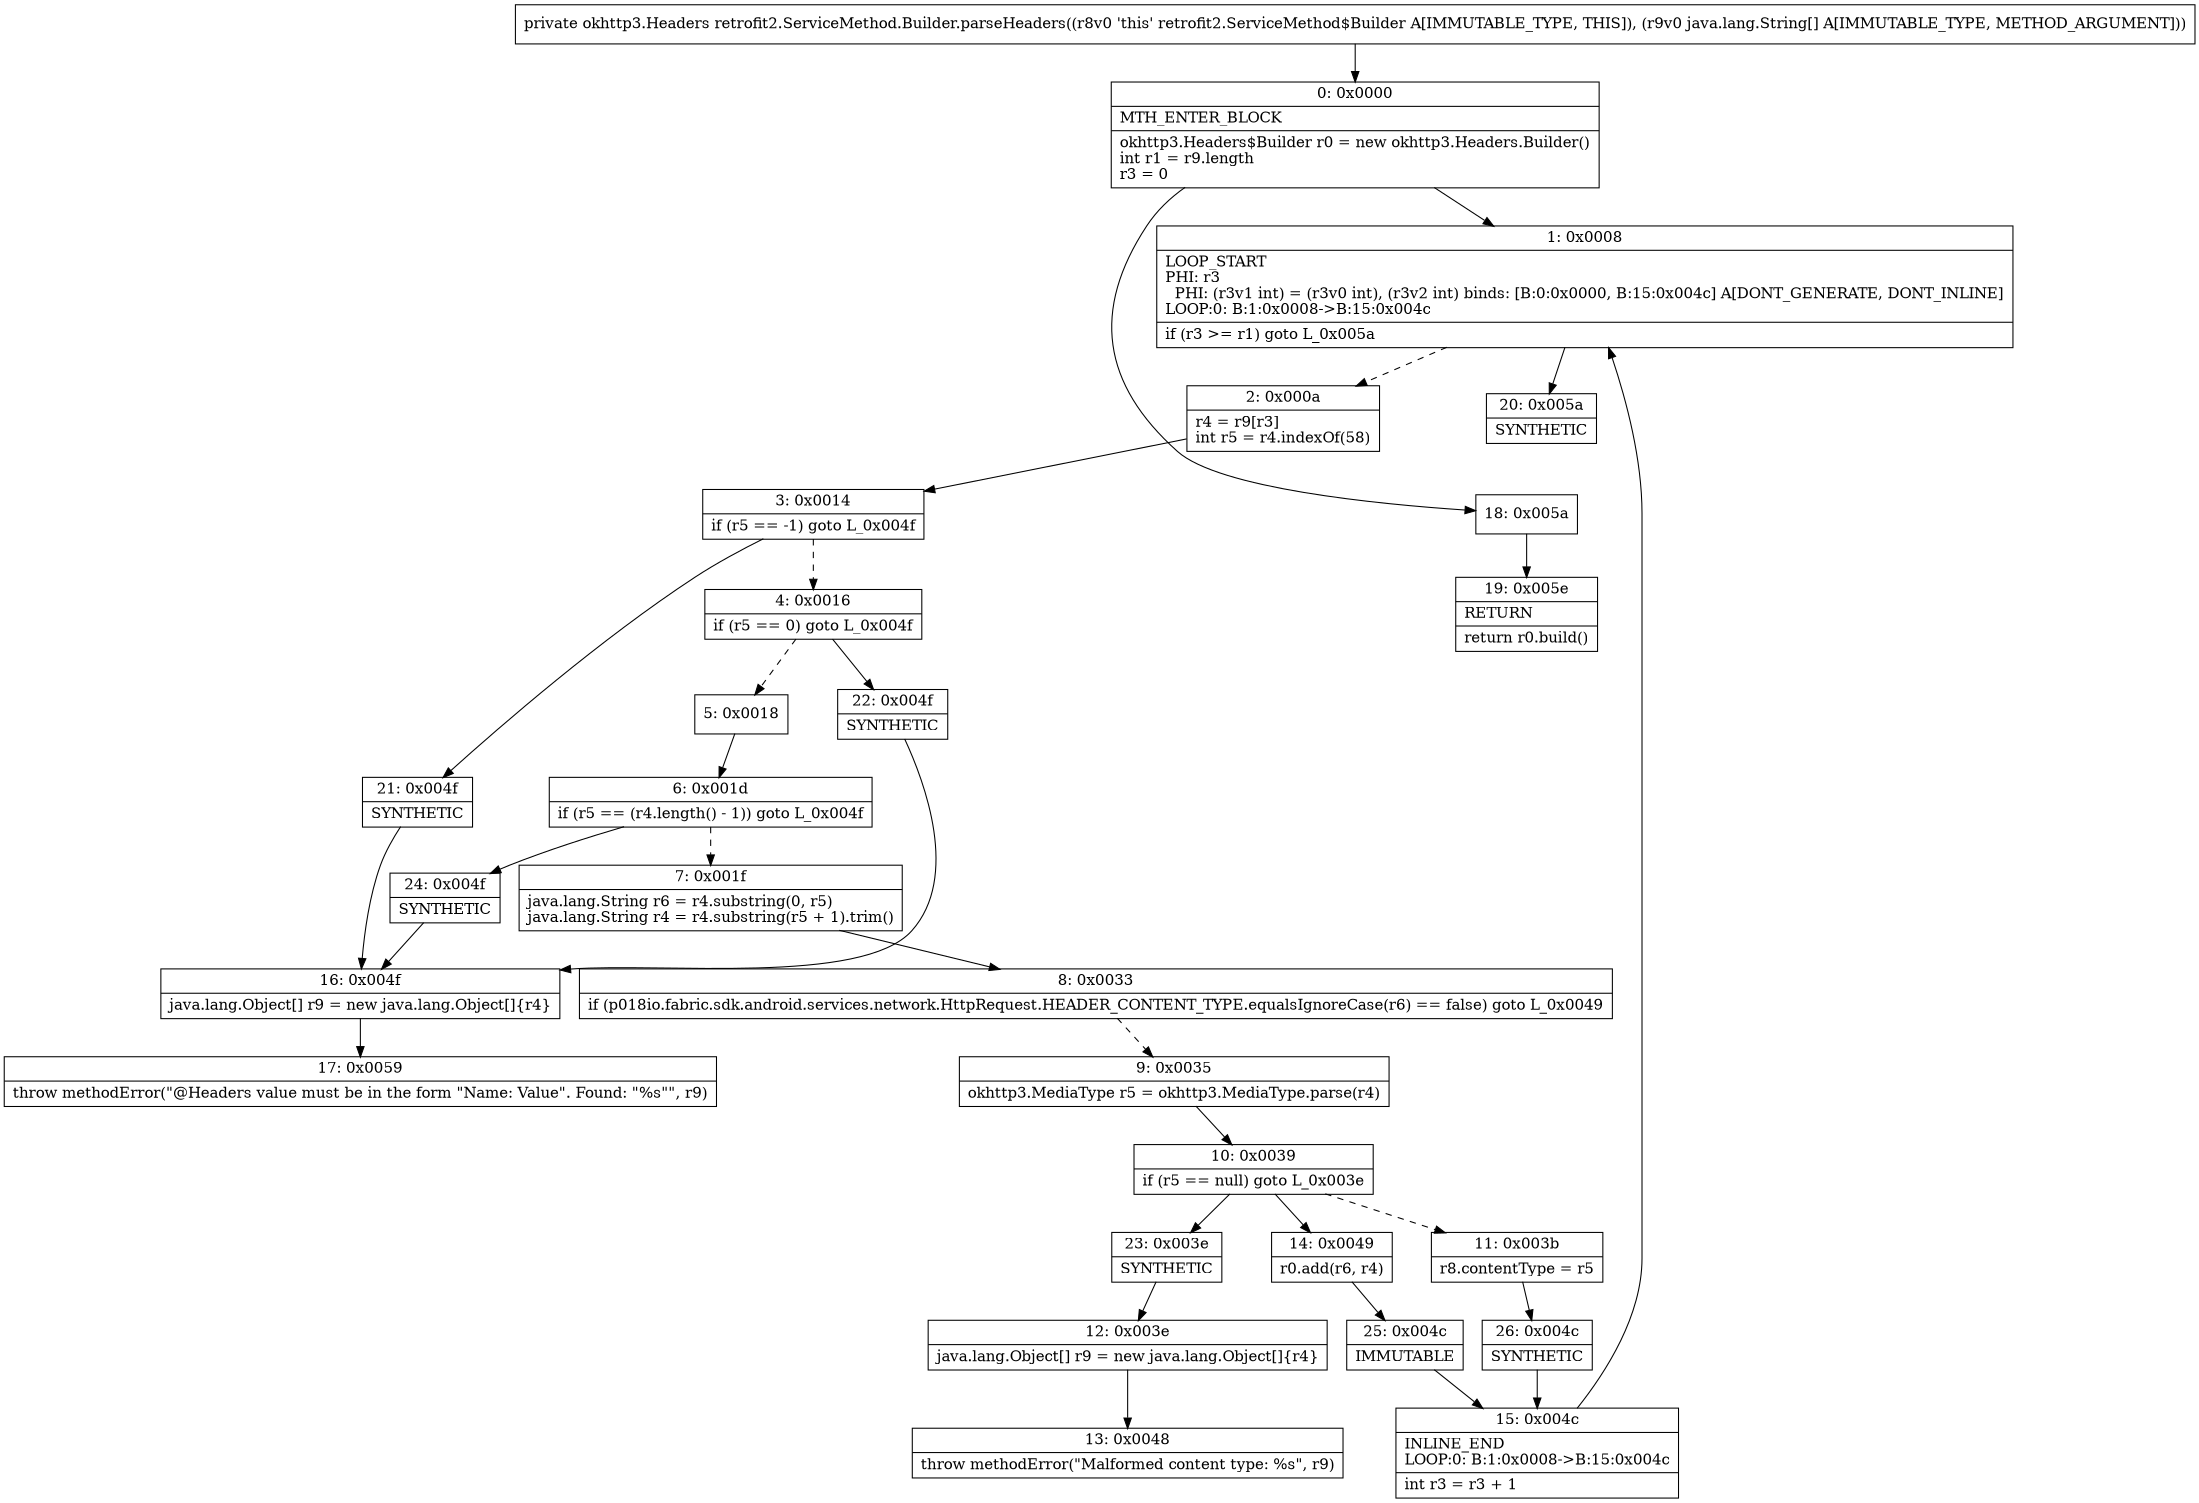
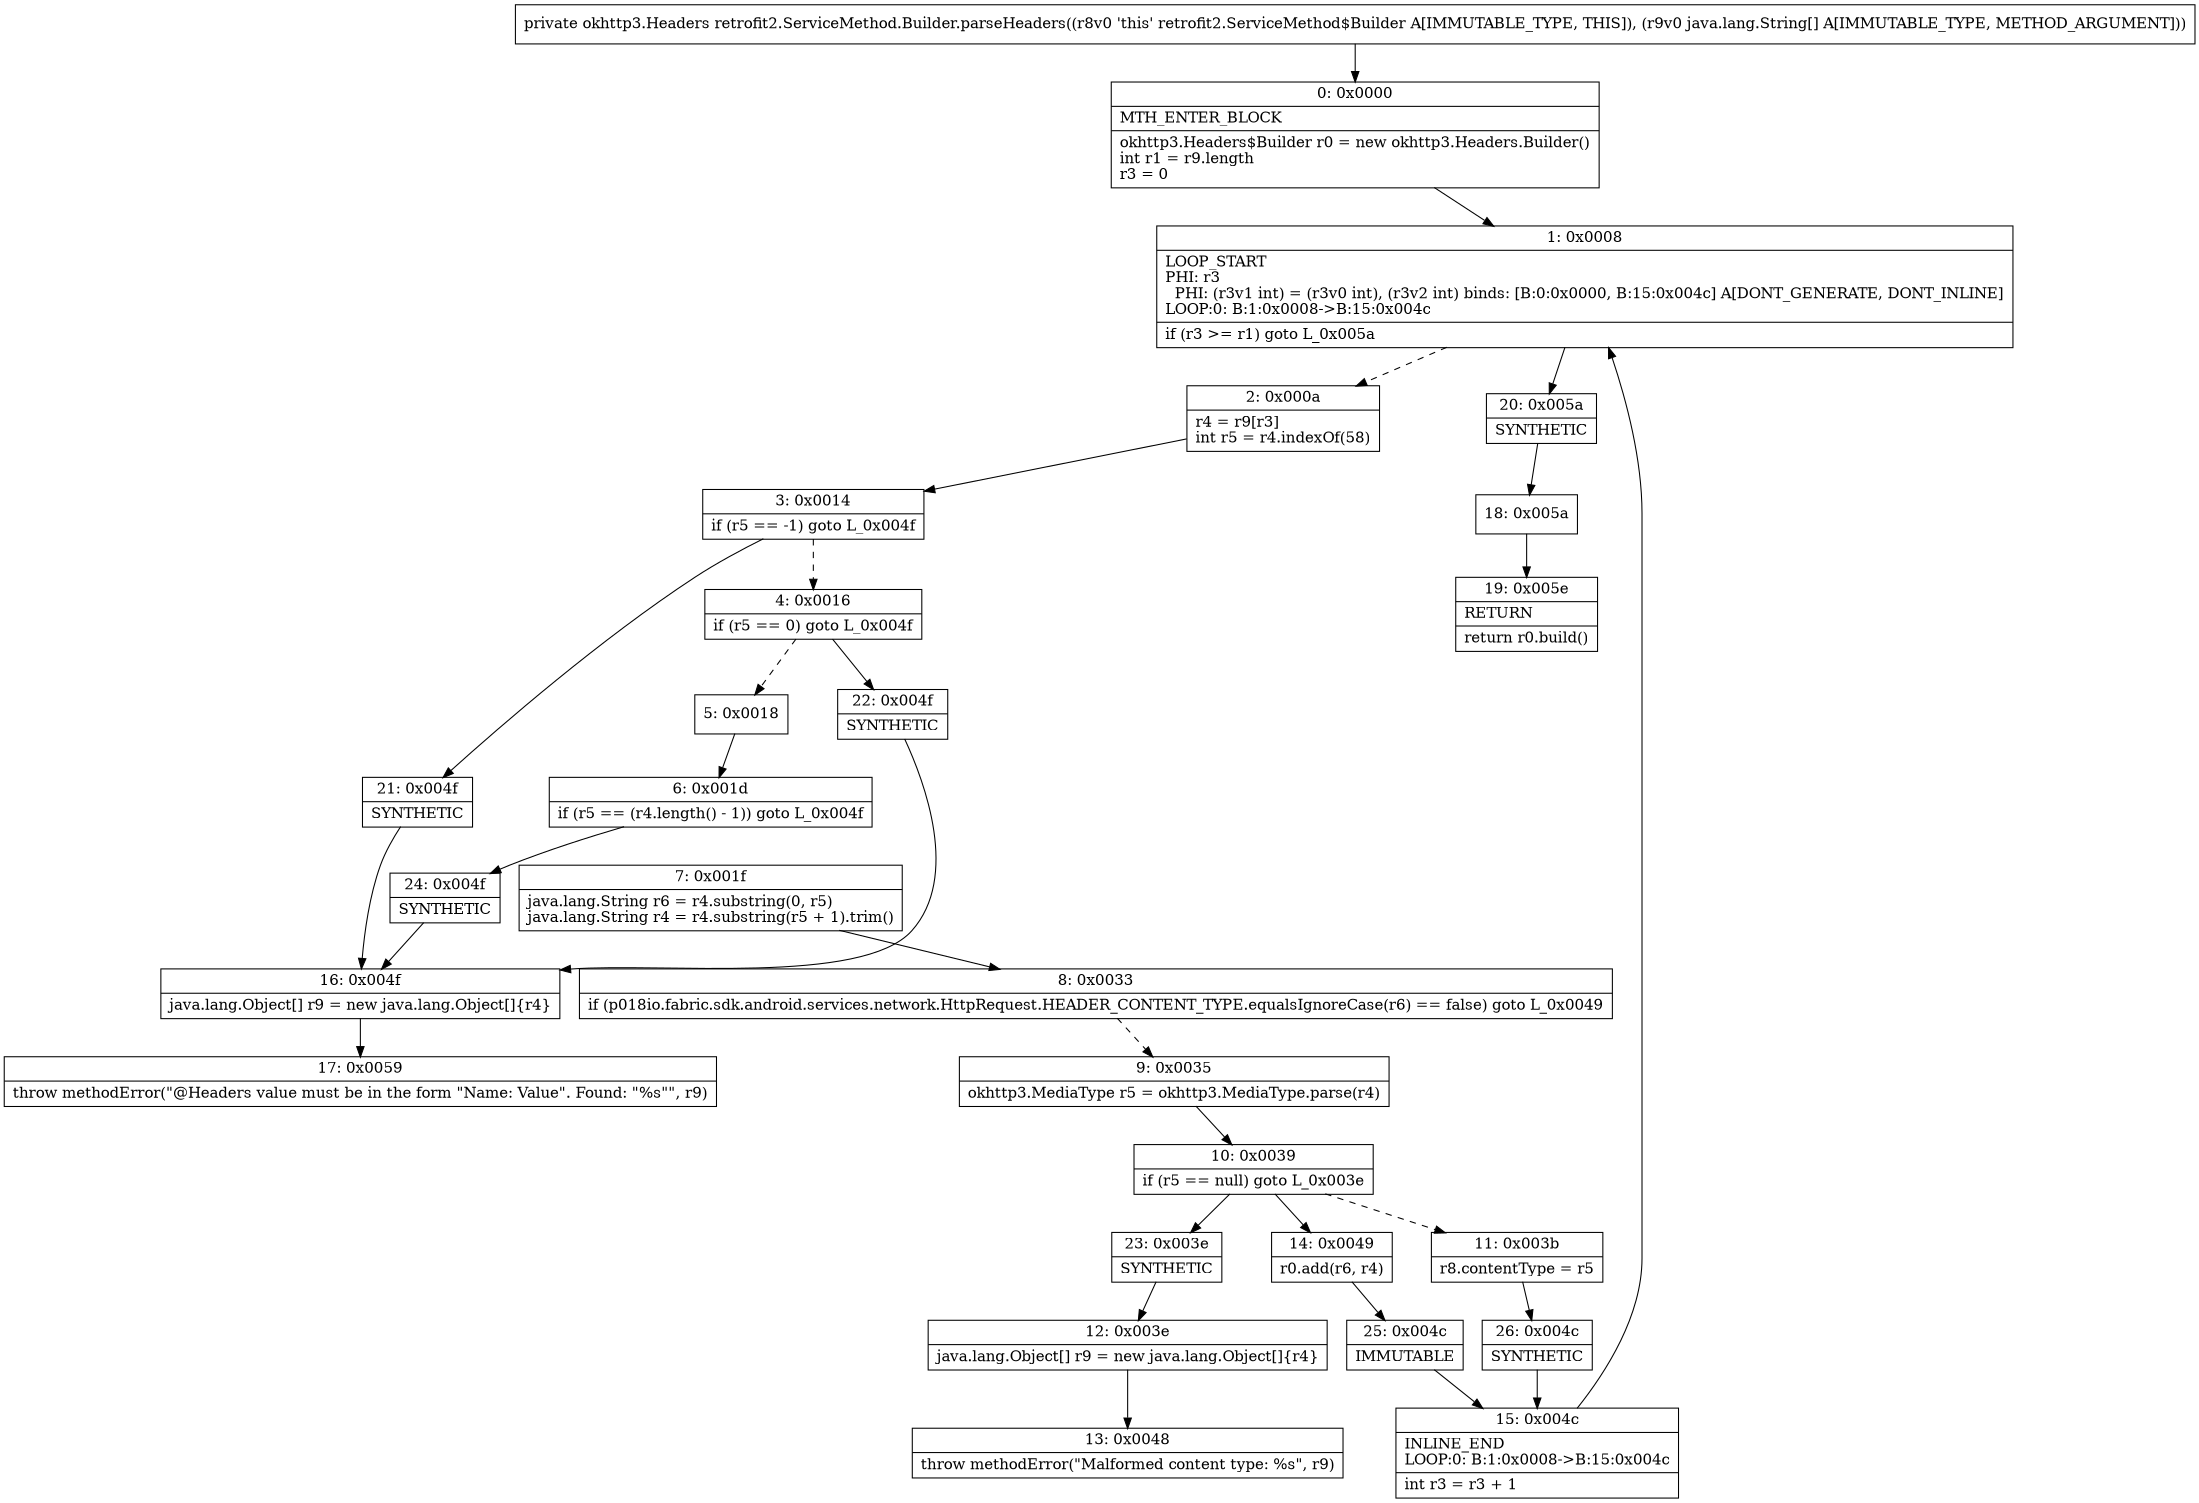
(1163, 436) -> (1534, 464)
(711, 841) -> none
